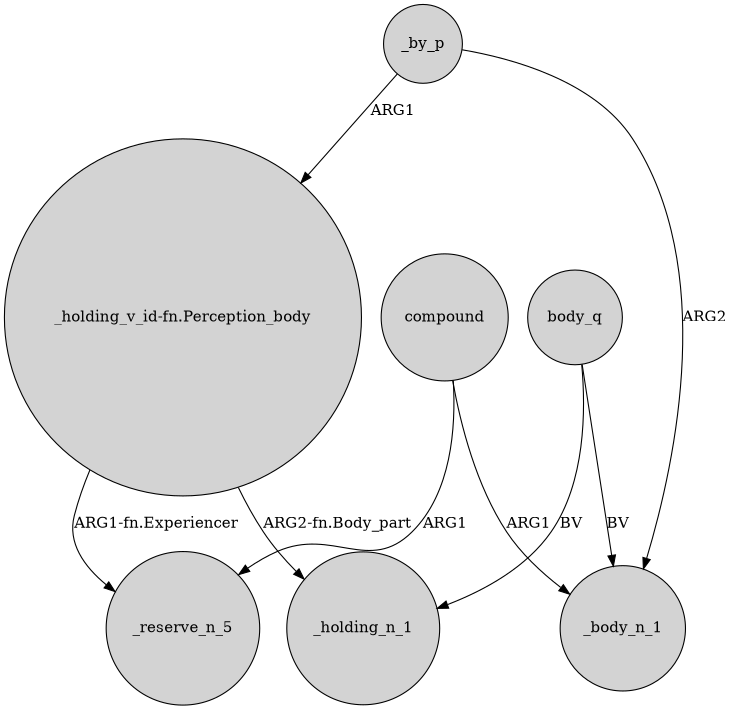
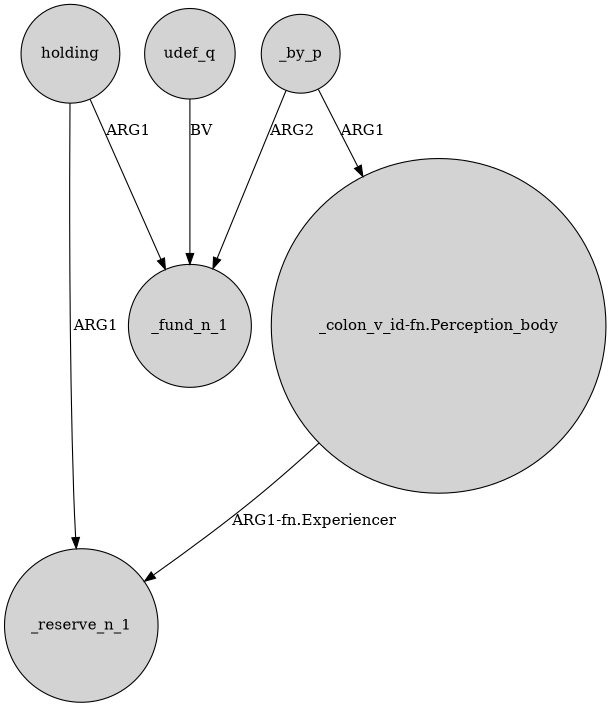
(183, 317) -> (439, 326)
(445, 317) -> (70, 54)
(575, 317) -> (190, 54)
(183, 628) -> (81, 625)
(363, 628) -> none
(623, 628) -> (190, 326)
